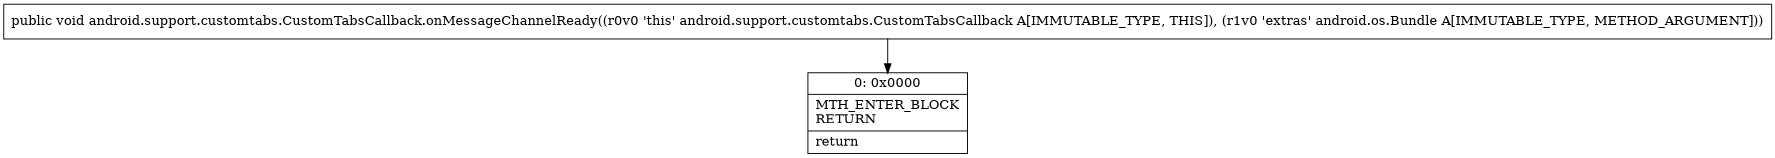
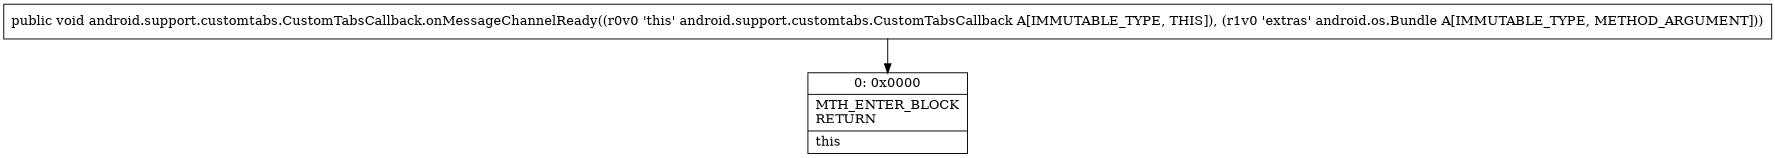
(837, 142) -> (829, 142)
